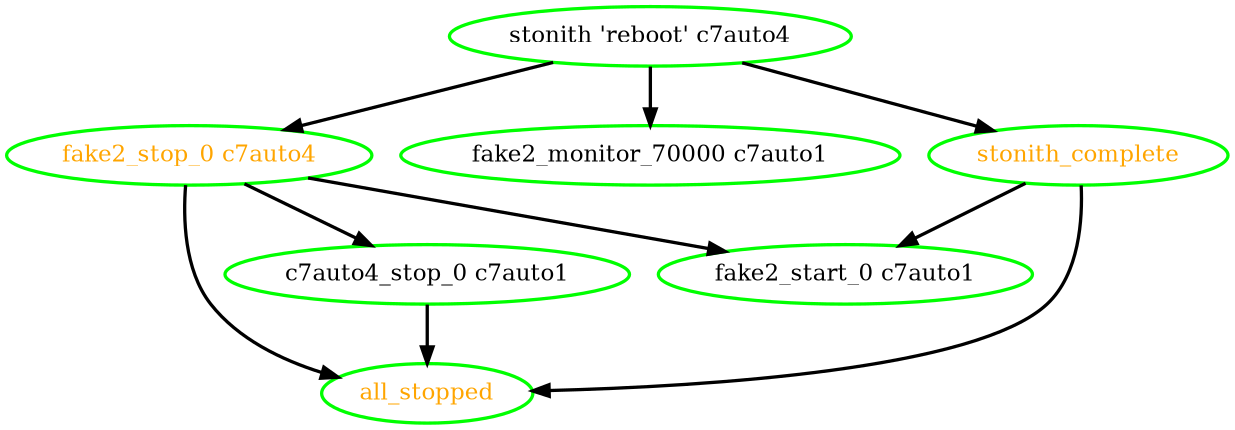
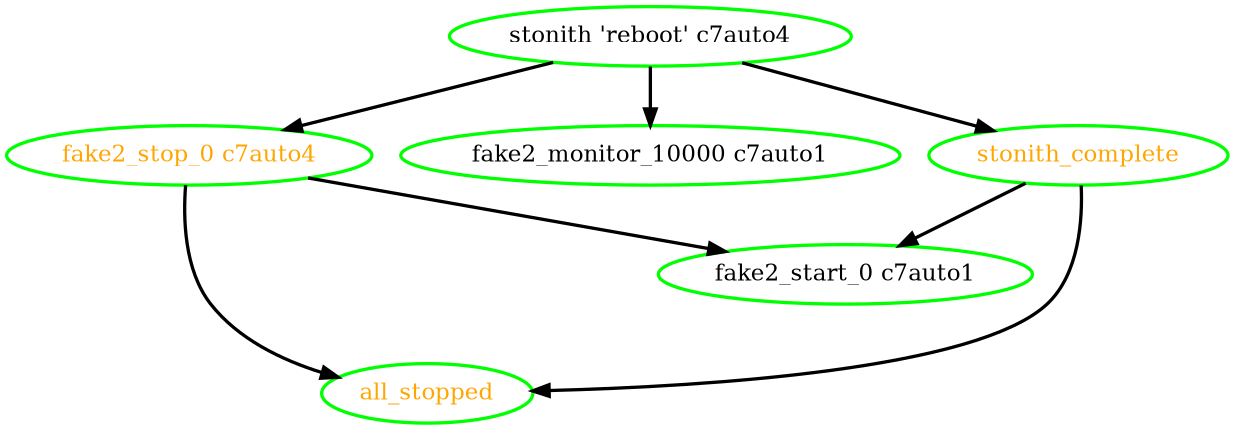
(650, 155) -> (650, 155)
(427, 274) -> none
